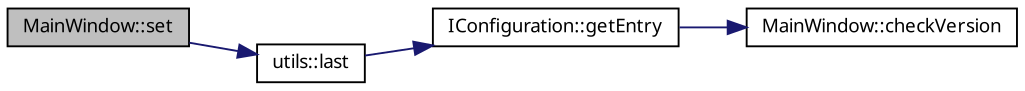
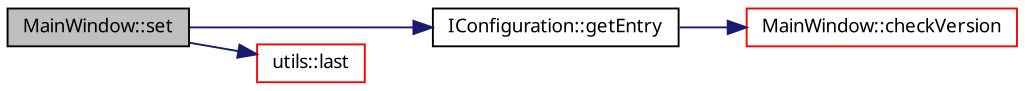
(882, 27) -> (882, 27)
(390, 52) -> (301, 27)
(311, 63) -> (311, 63)
